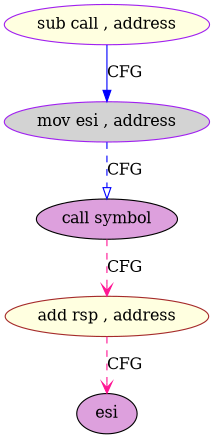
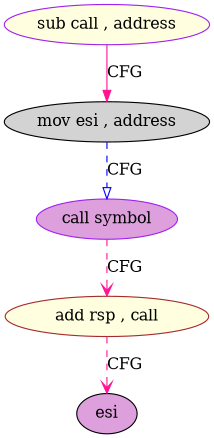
(107, 68) -> (107, 68)
(107, 122) -> (107, 122)
(107, 219) -> (107, 219)
(107, 316) -> (107, 316)
